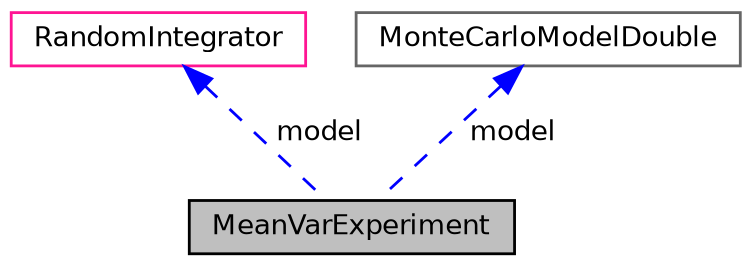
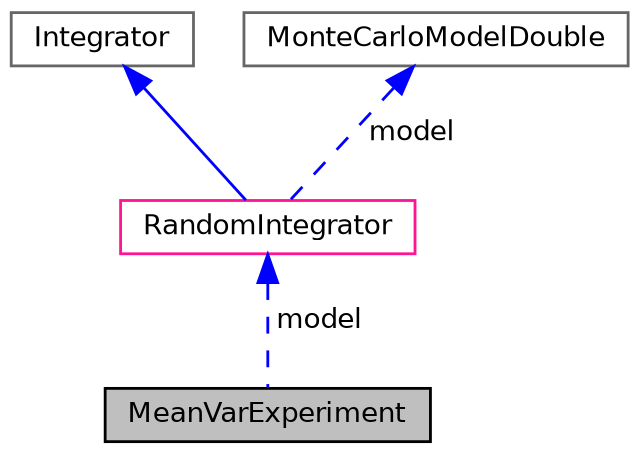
none -> (102, 39)
(439, 143) -> (342, 144)
